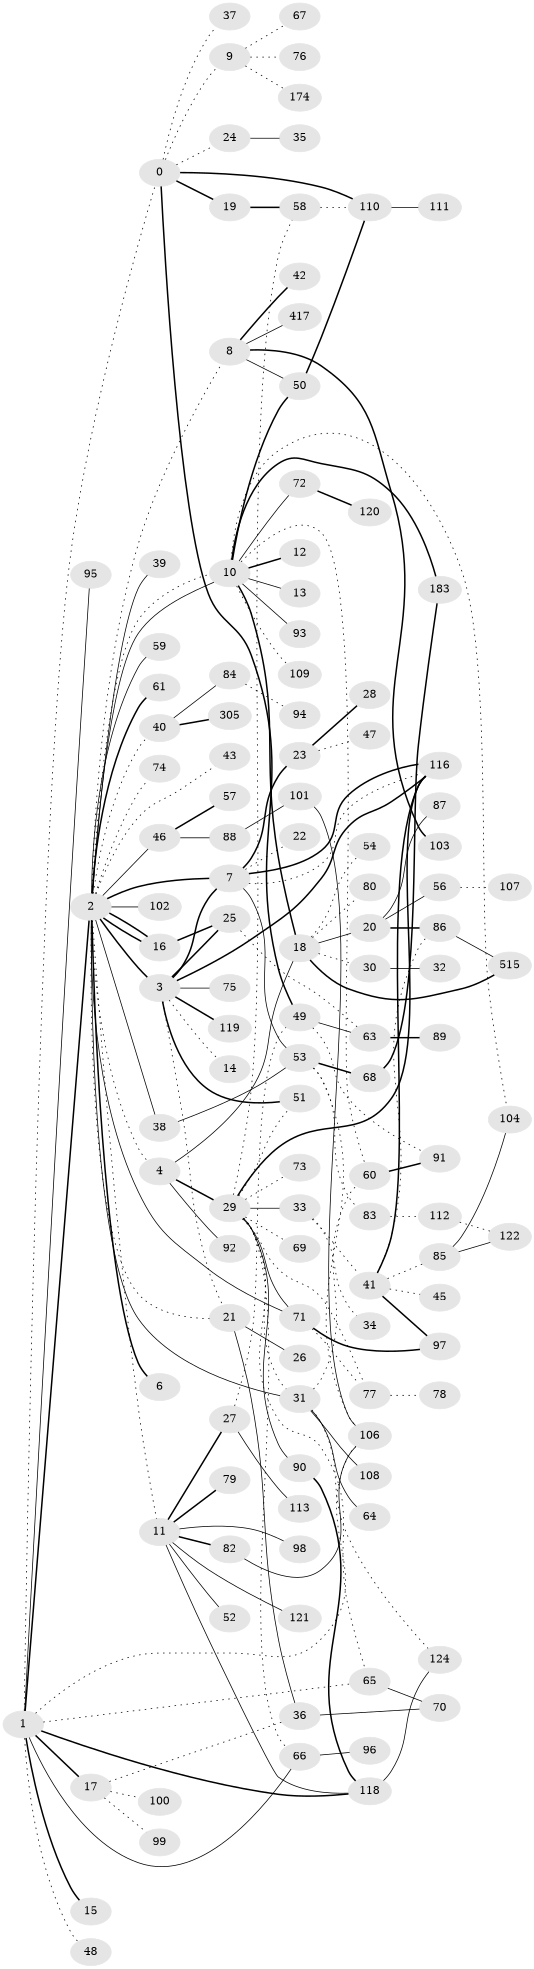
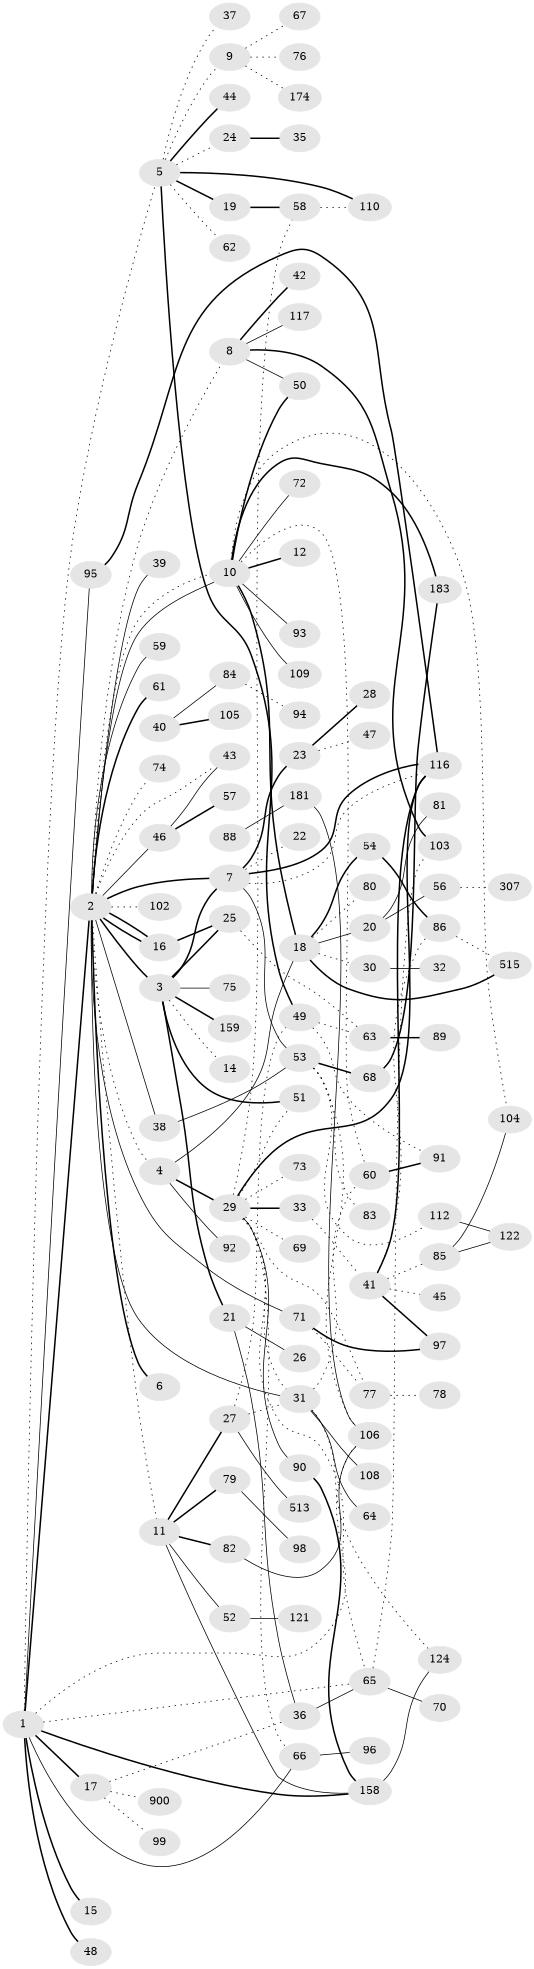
none -> (230, 98)
(265, 138) -> (265, 138)
(160, 173) -> (160, 173)
(440, 207) -> none
none -> (230, 248)
(337, 297) -> none
(300, 317) -> (300, 317)
(370, 512) -> none
(300, 594) -> none
(262, 631) -> (262, 631)
(230, 716) -> (230, 716)
(300, 796) -> (300, 796)
(440, 806) -> (440, 806)
(111, 813) -> none
(195, 838) -> (194, 796)
(510, 887) -> (510, 887)
(313, 889) -> (359, 294)
(332, 901) -> (332, 901)
(125, 907) -> (125, 907)
(404, 928) -> (396, 873)
(475, 947) -> (475, 947)
(335, 1028) -> (335, 1028)
(230, 1029) -> (230, 1029)
(187, 1147) -> (187, 1147)
(100, 1149) -> none
(265, 1208) -> (265, 1208)
(404, 1216) -> (325, 1195)
(475, 1227) -> (475, 1227)
none -> (395, 1261)
(272, 1282) -> none
(370, 1326) -> none
none -> (262, 1410)
(300, 1509) -> (300, 1509)
(233, 1527) -> (259, 1509)
(225, 1580) -> (266, 1618)
(370, 1712) -> (335, 1699)
(370, 1791) -> (370, 1791)
(160, 1802) -> (160, 1802)
(39, 1843) -> (39, 1843)
